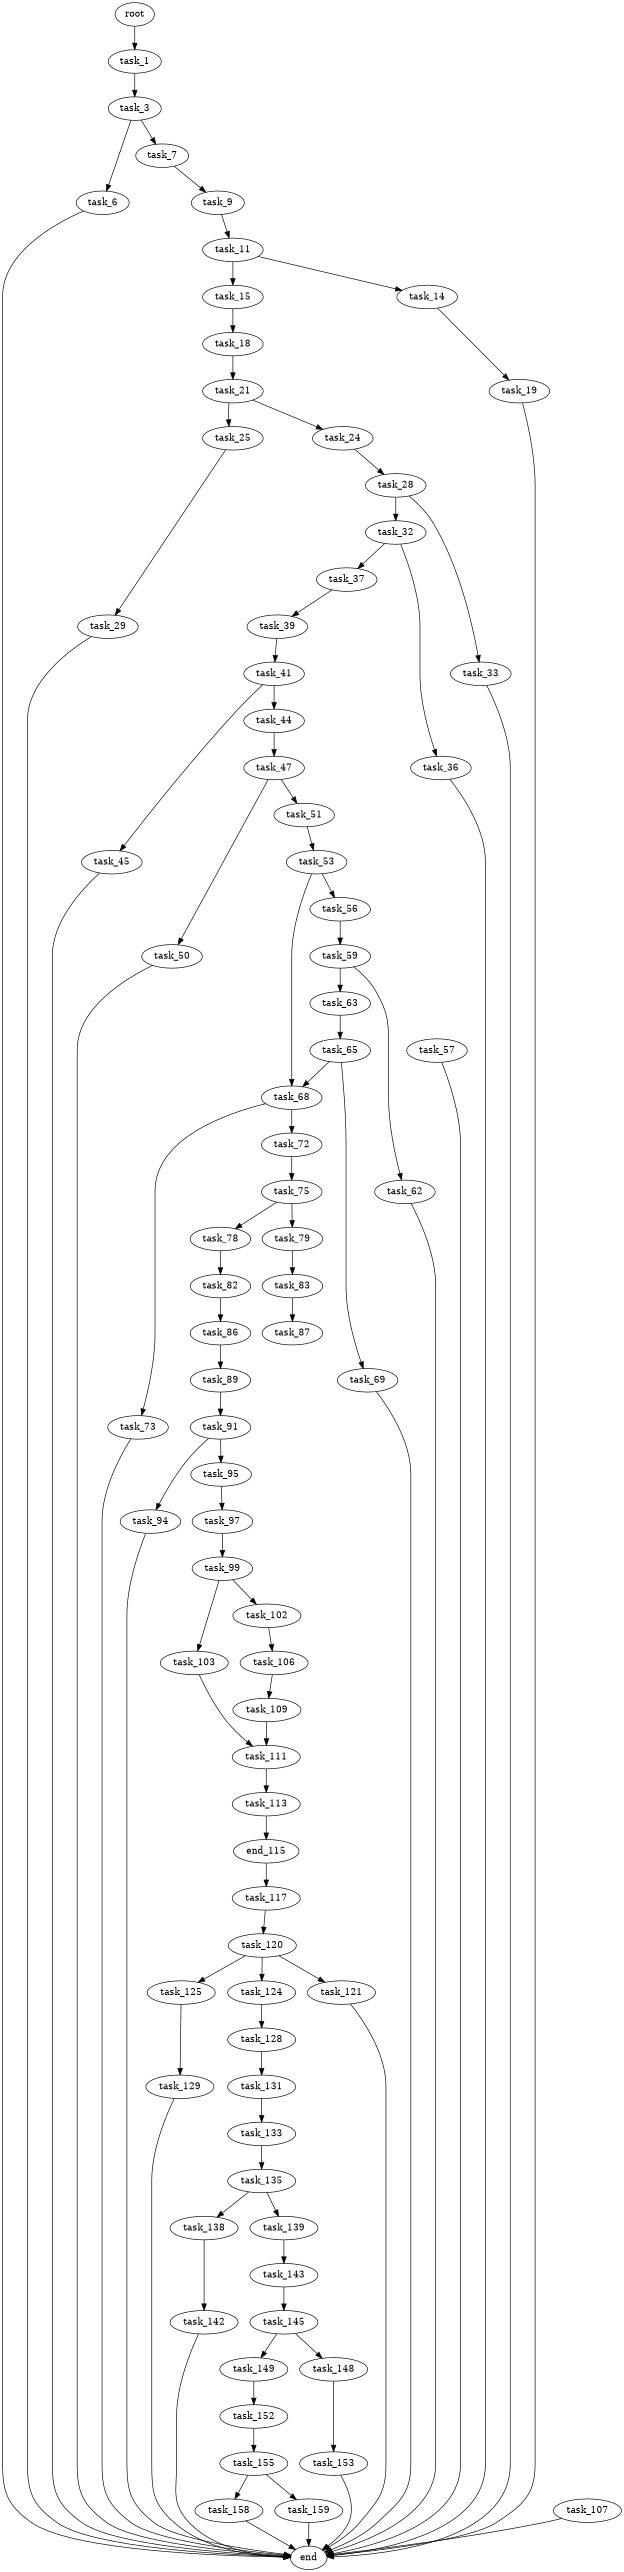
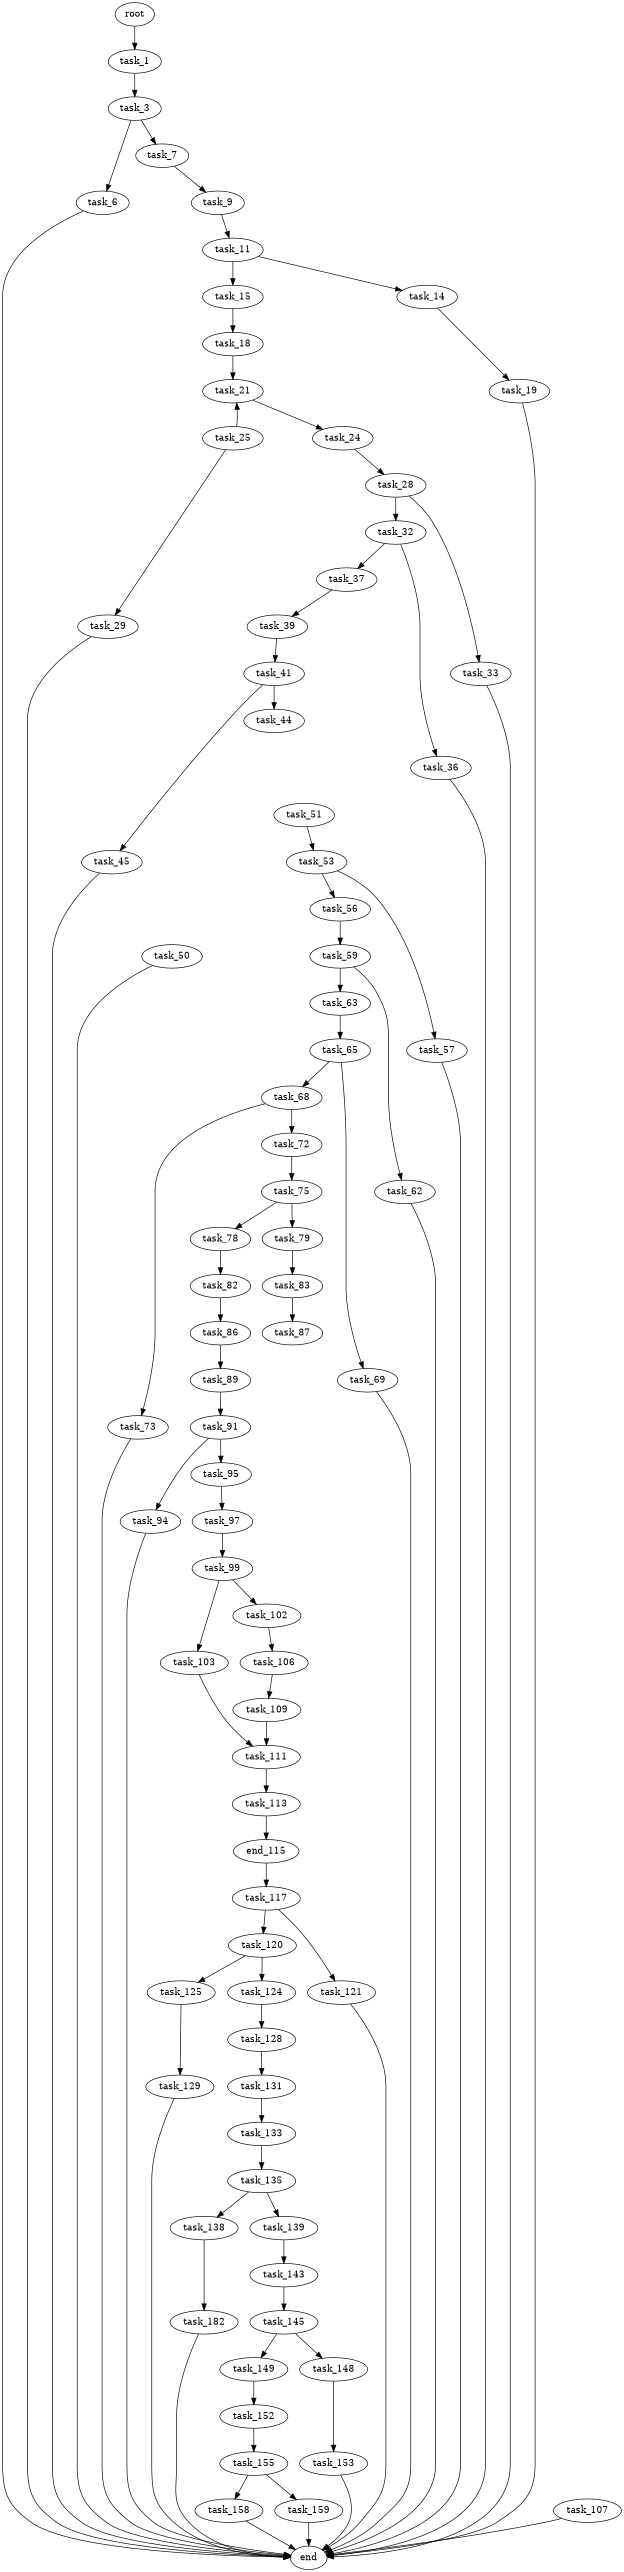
(229, 411) -> (237, 418)
(274, 768) -> none
(292, 975) -> (403, 940)
(299, 1967) -> (308, 1940)
(204, 2322) -> (204, 2322)
